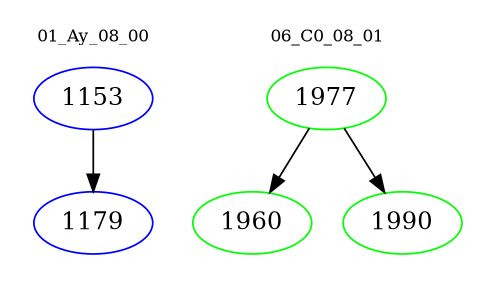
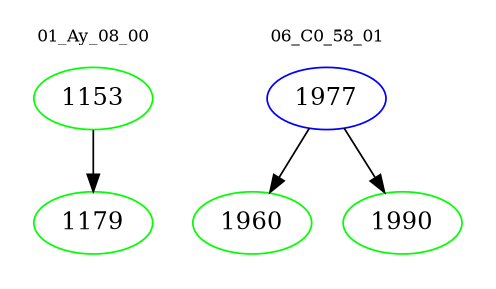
(327, 37) -> (327, 37)
(93, 98) -> (93, 98)
(327, 98) -> (327, 98)
(93, 223) -> (93, 223)
